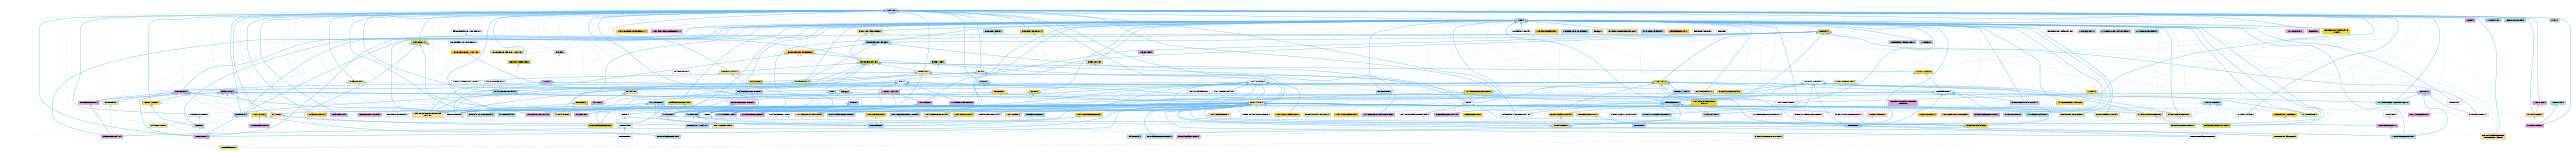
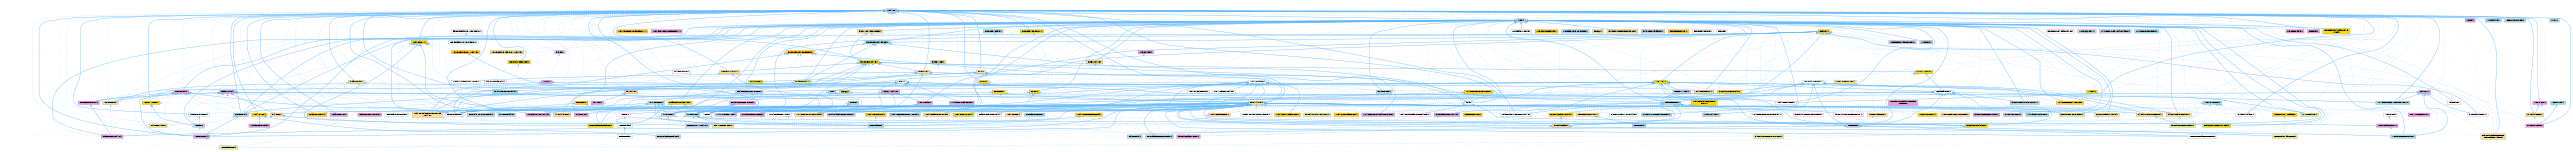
(2295, 31) -> (2295, 31)
(984, 82) -> (984, 82)
(348, 85) -> (348, 84)
